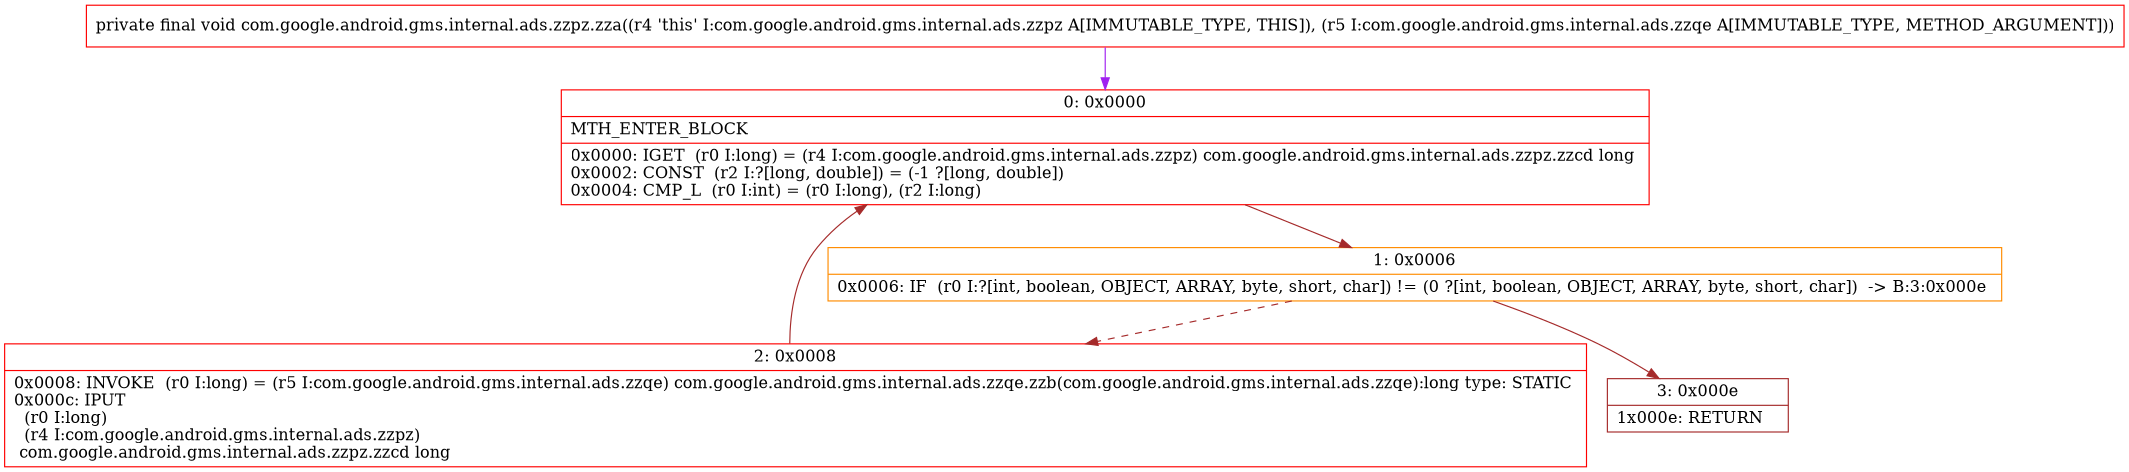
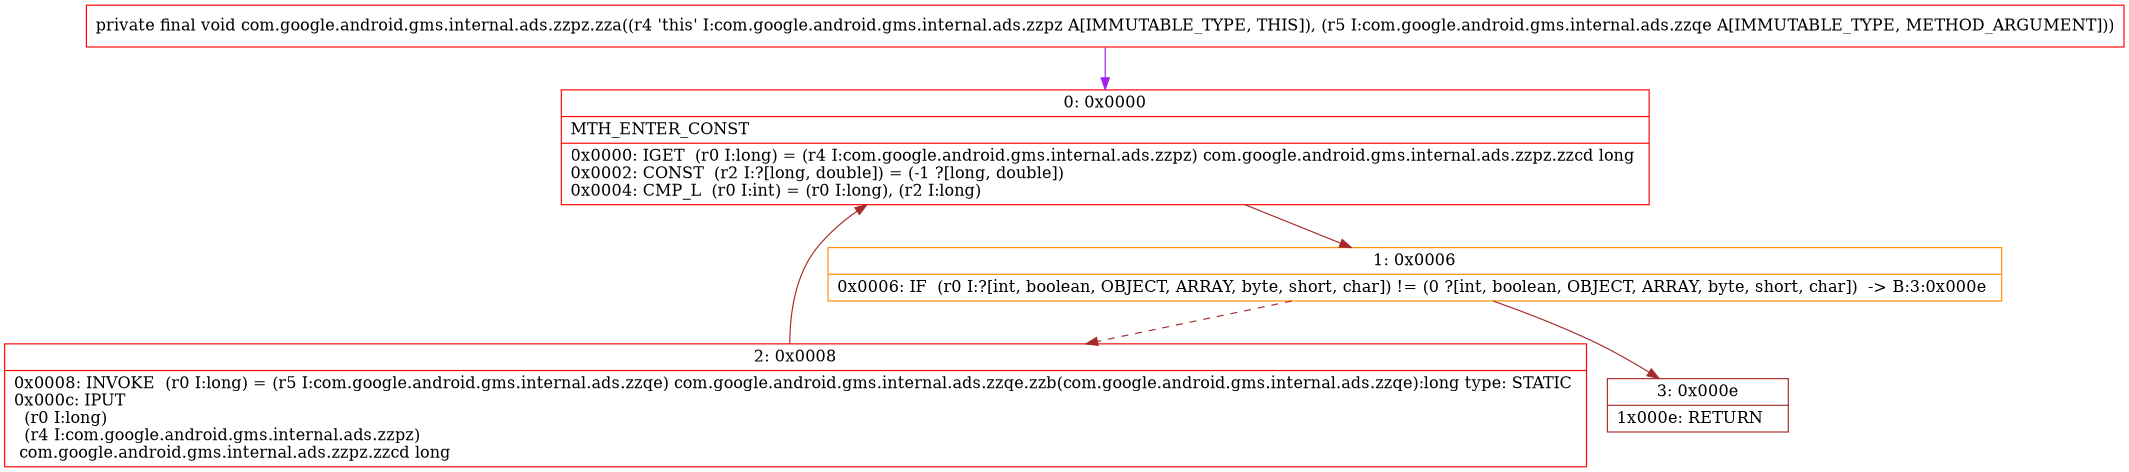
(660, 129) -> (660, 129)
